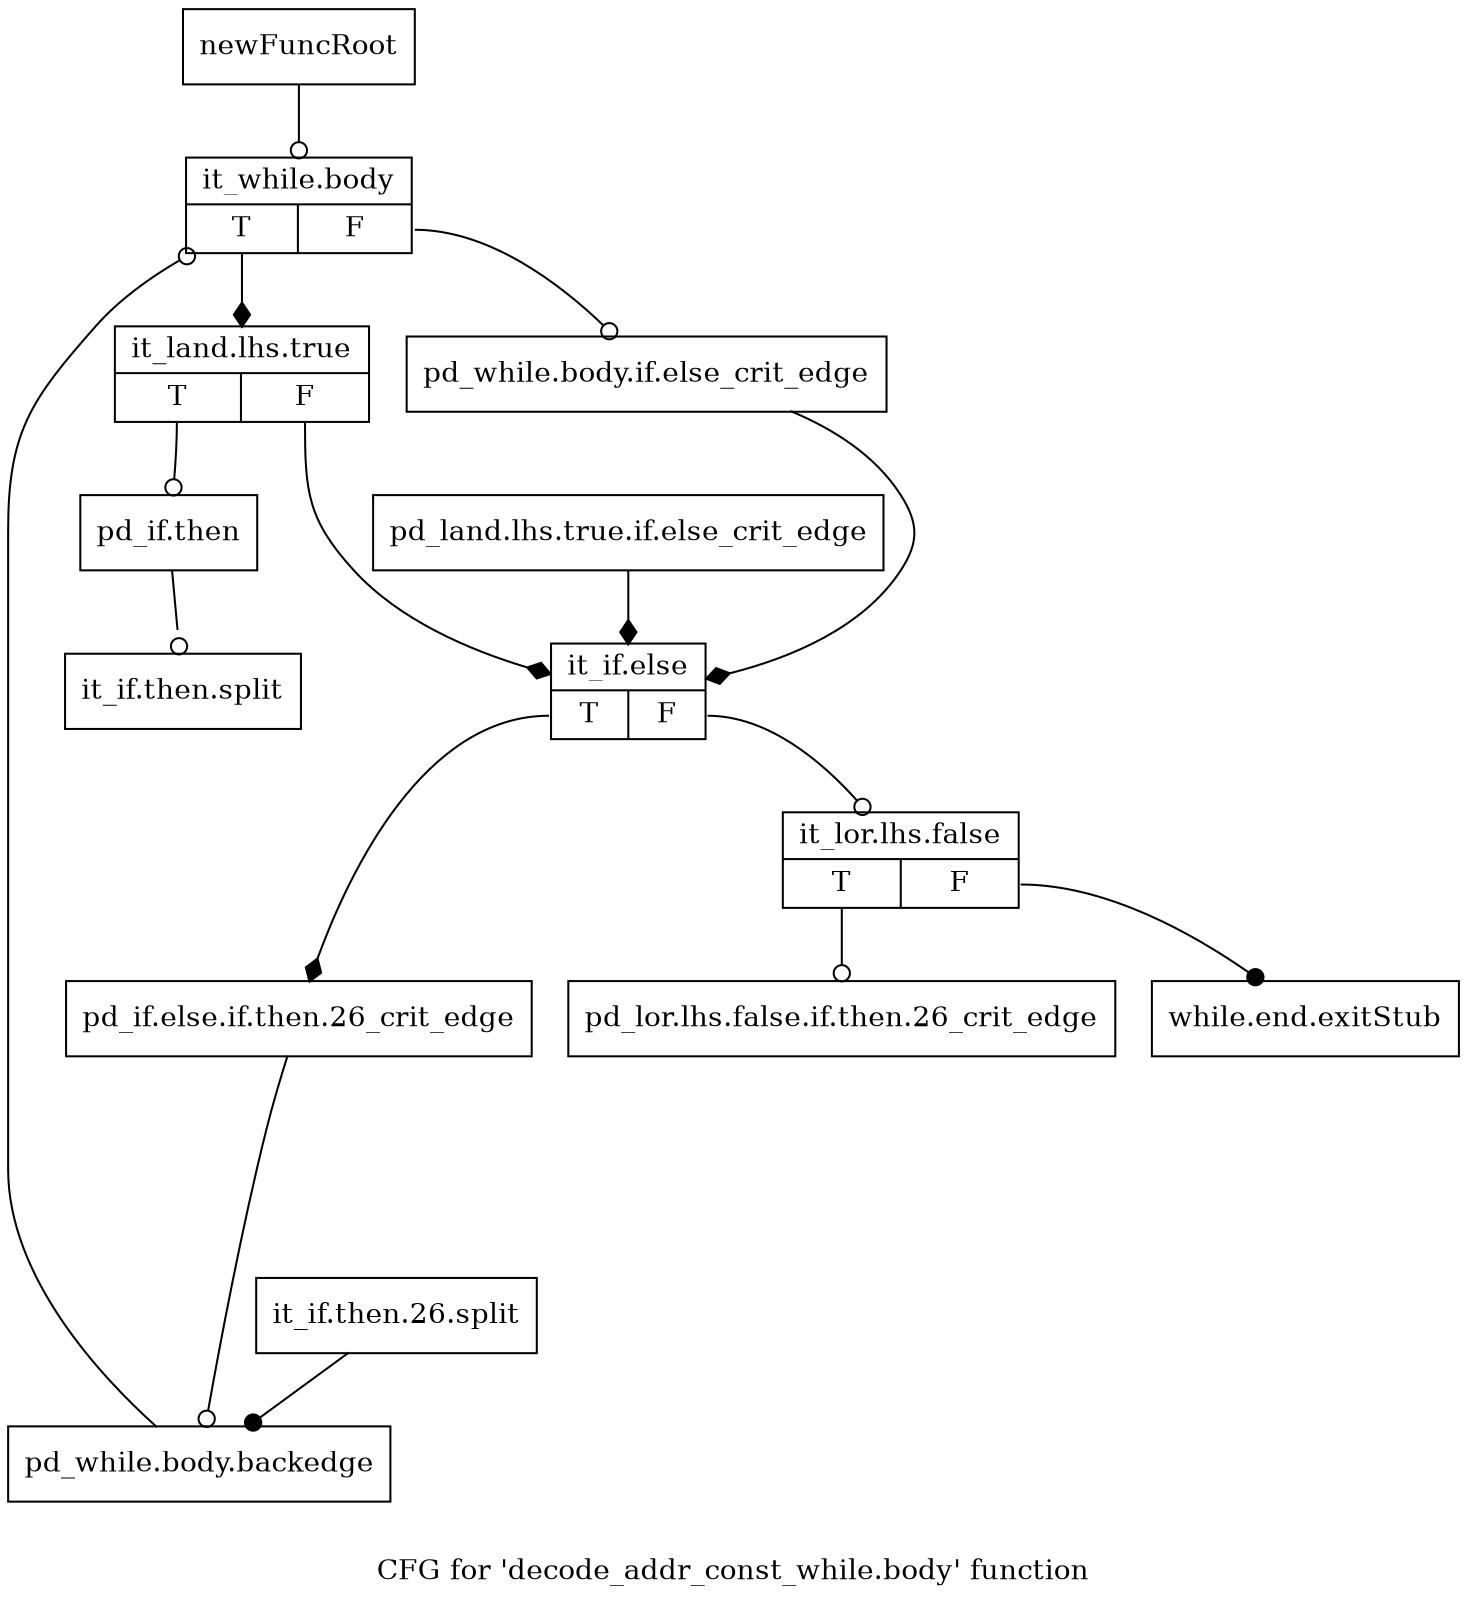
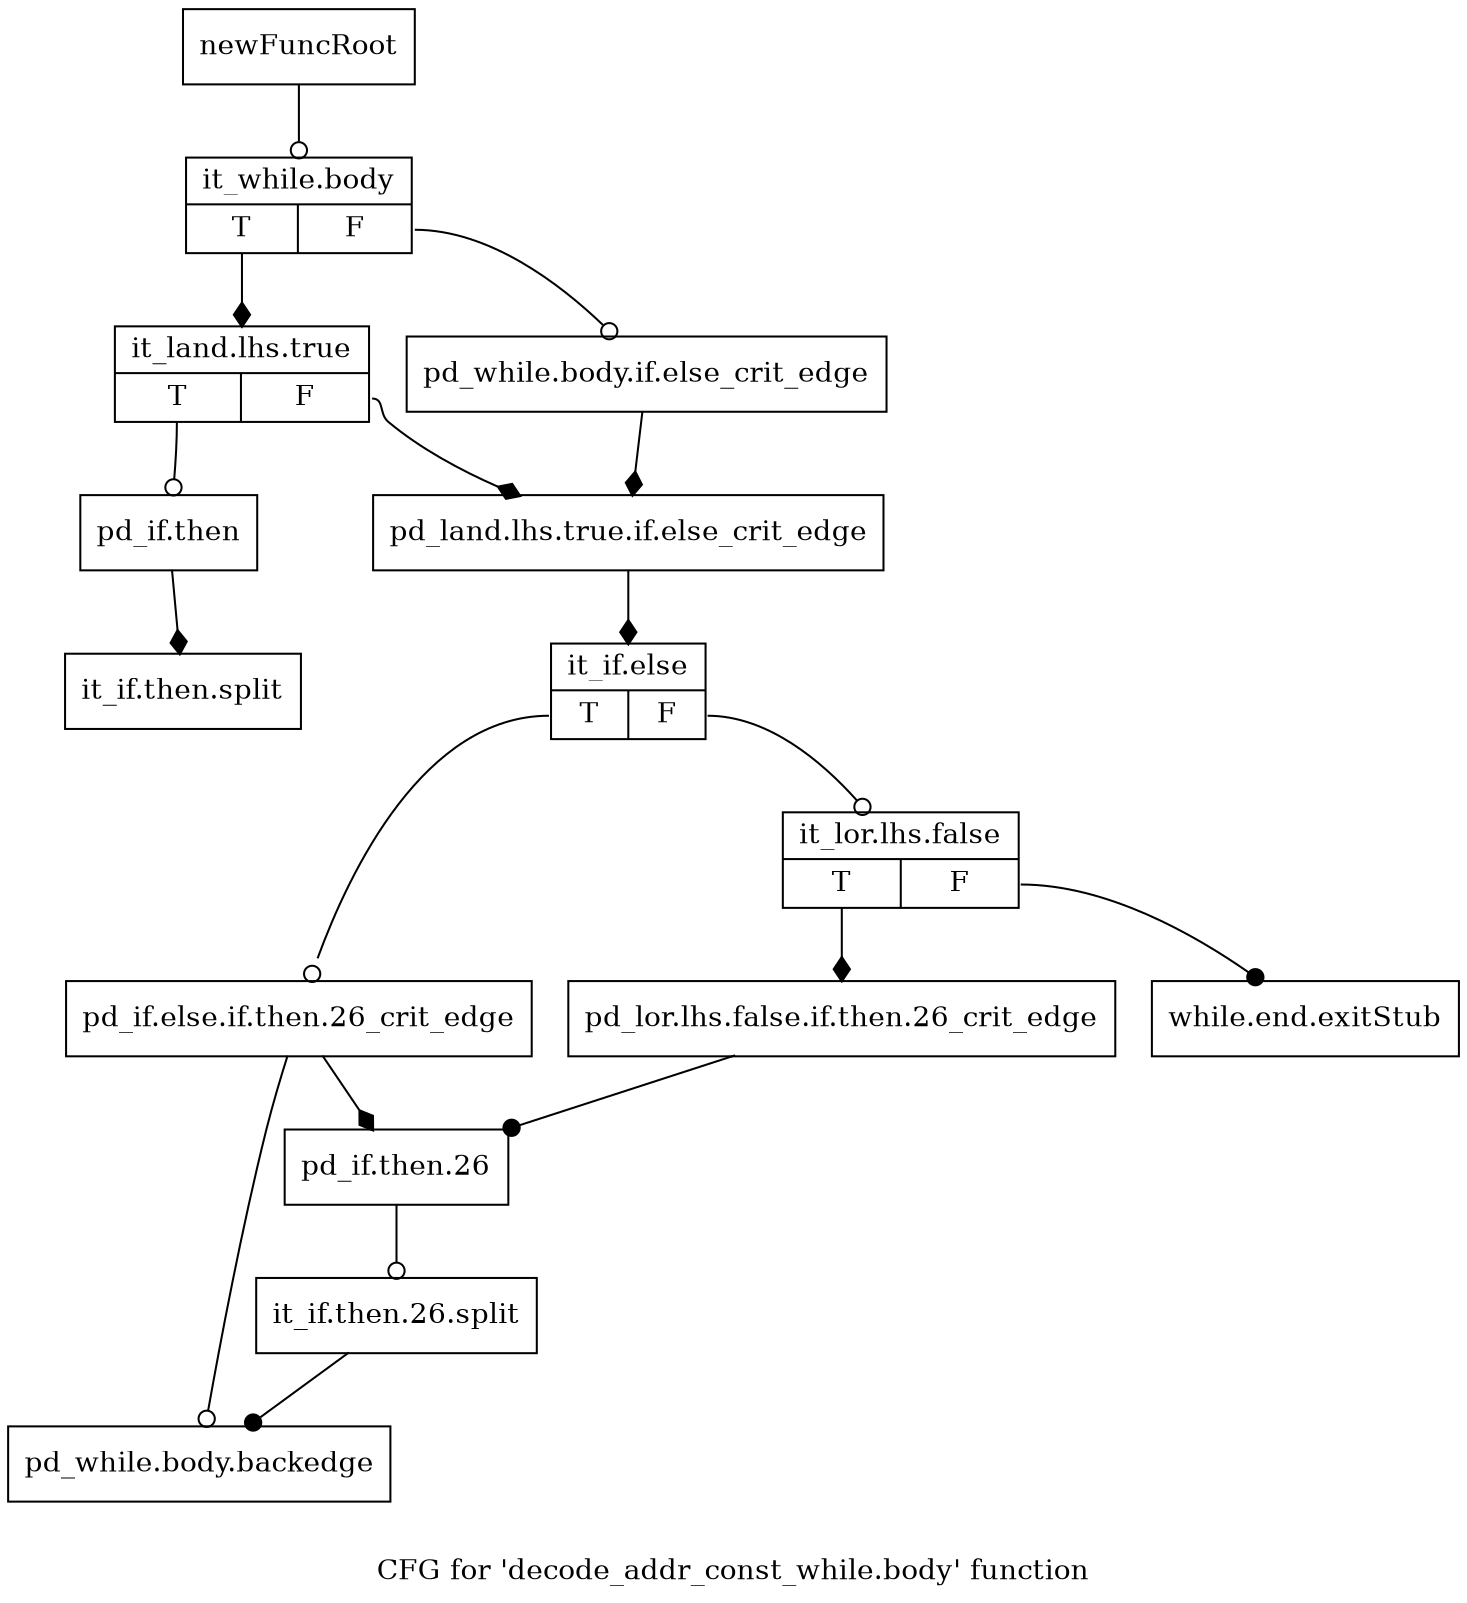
(906, 562) -> (639, 441)
(368, 584) -> (428, 450)
(175, 600) -> (175, 600)
(400, 802) -> (400, 802)
(8, 835) -> none
(842, 936) -> (842, 936)
none -> (396, 1167)
